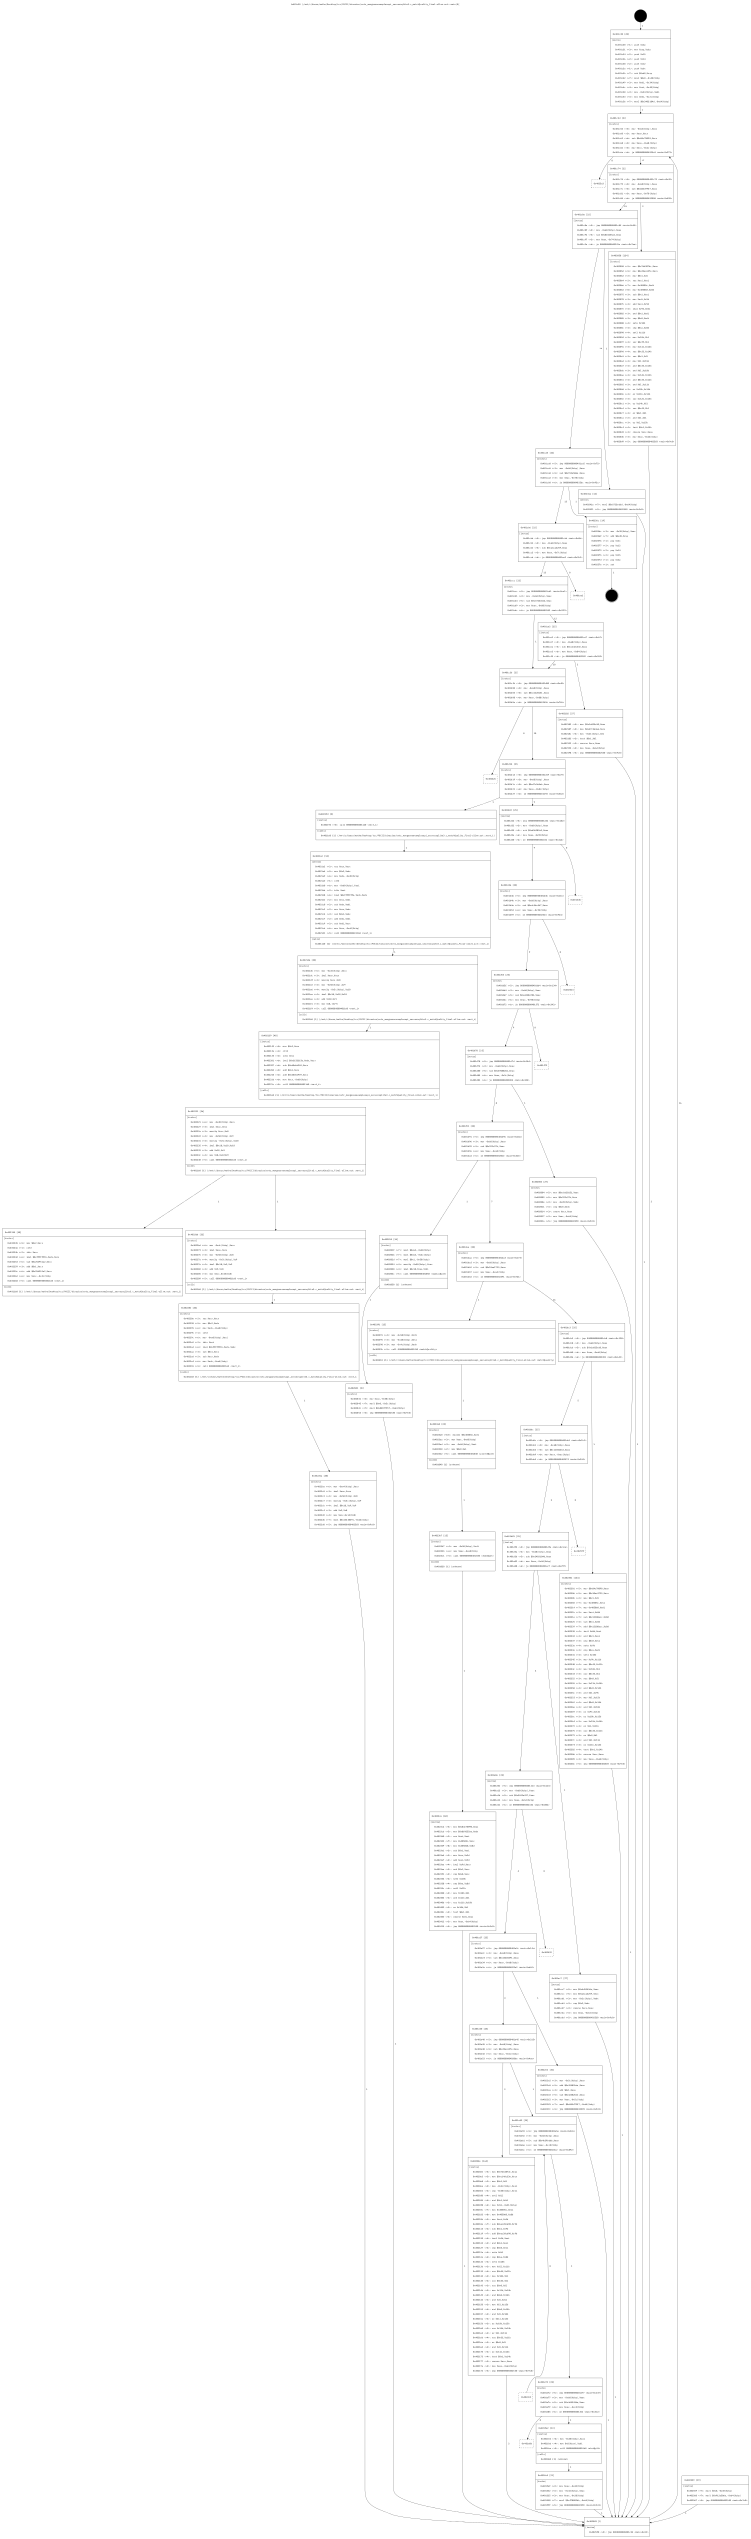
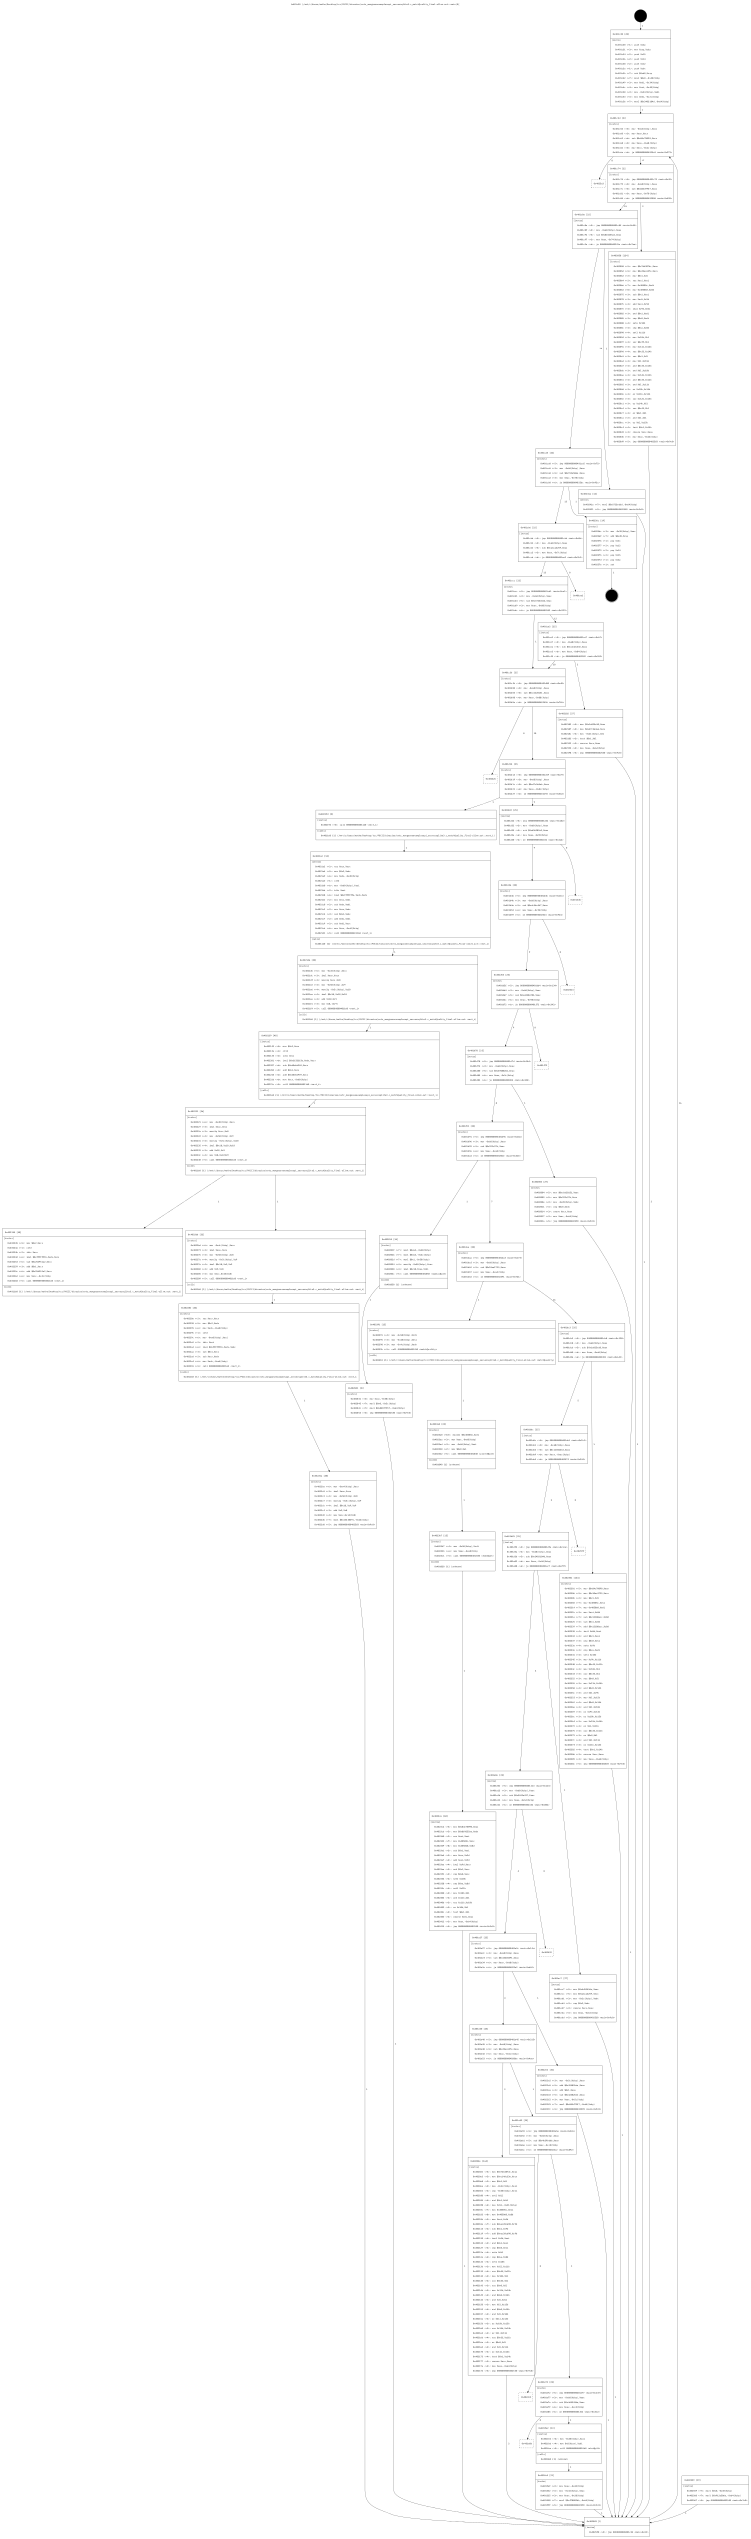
none -> (313, 1103)
(548, 2278) -> (537, 2274)
